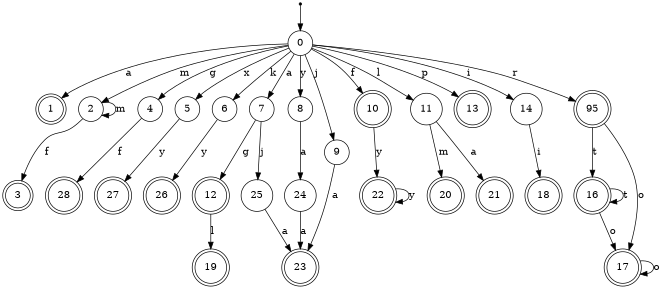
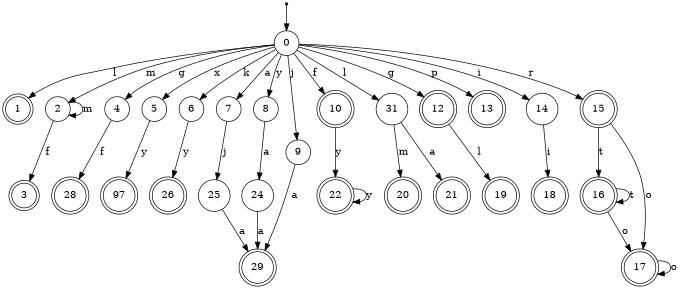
(128, 73) -> (115, 73)
(426, 109) -> (392, 109)
(592, 109) -> (599, 109)
(240, 147) -> (360, 67)
(113, 196) -> (119, 196)
(300, 268) -> (258, 268)
